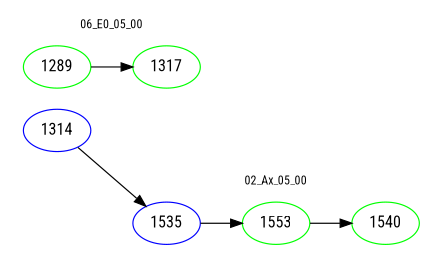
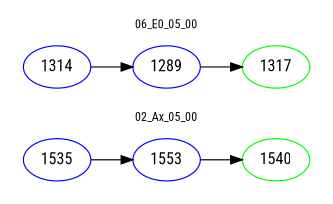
(57, 67) -> (167, 67)
(107, 173) -> (106, 67)
(276, 223) -> (167, 160)
